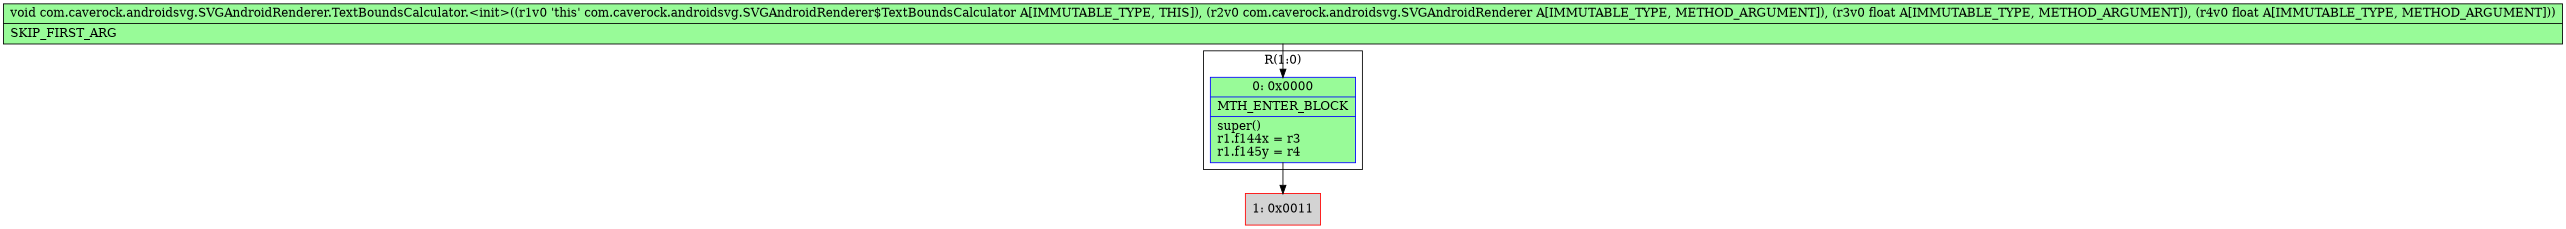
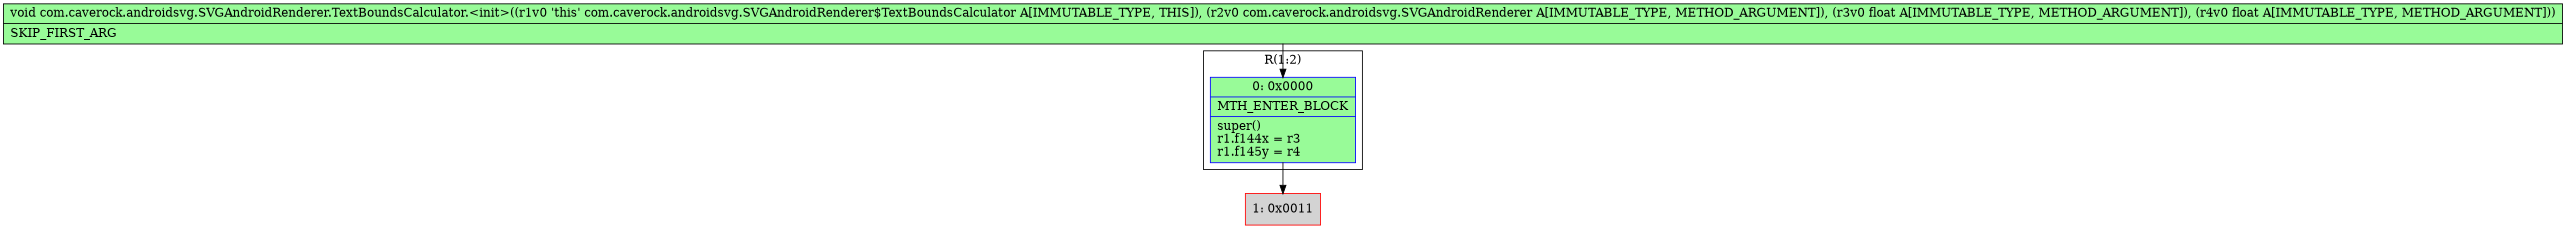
(1283, 61) -> (1283, 61)
